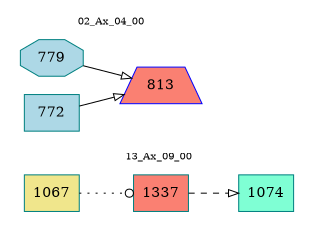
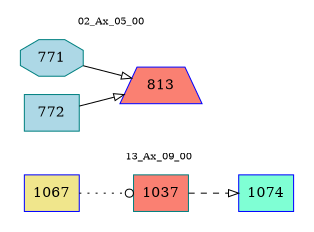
(111, 22) -> (111, 22)
(52, 58) -> (52, 58)
(52, 193) -> (52, 193)
(161, 193) -> (161, 193)
(266, 193) -> (266, 193)
